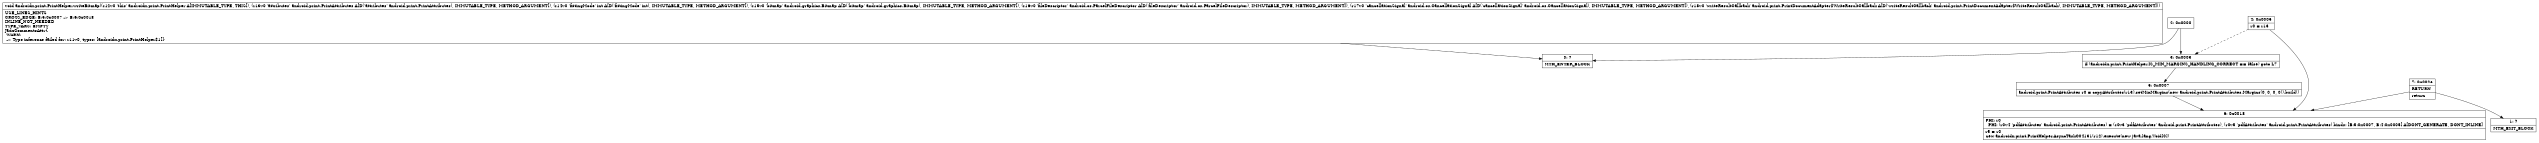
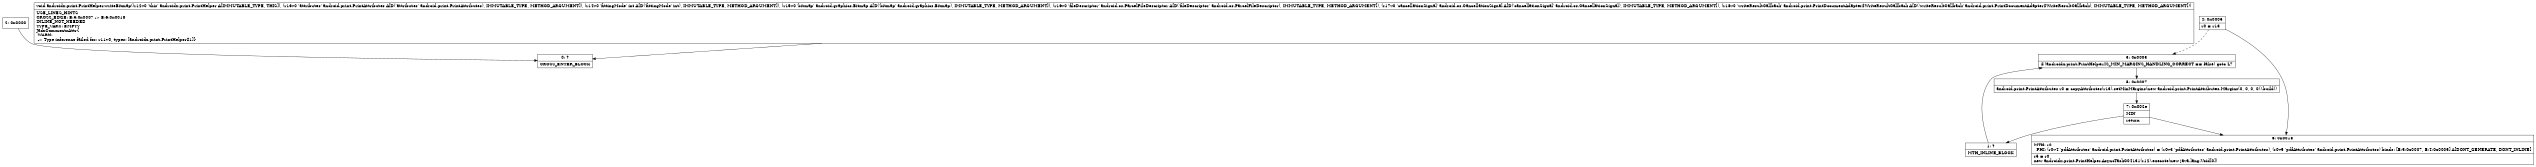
(2181, 40) -> (1986, 86)
(1567, 64) -> (565, 64)
(2421, 89) -> (2131, 114)
(2187, 103) -> (2137, 97)
(1994, 121) -> (2044, 145)
(2513, 128) -> (1991, 153)
